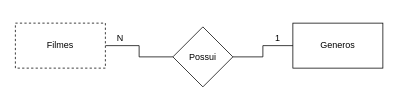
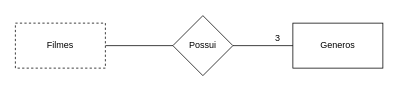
(120, 38) -> none
(278, 38) -> (278, 38)
(203, 57) -> (203, 45)
